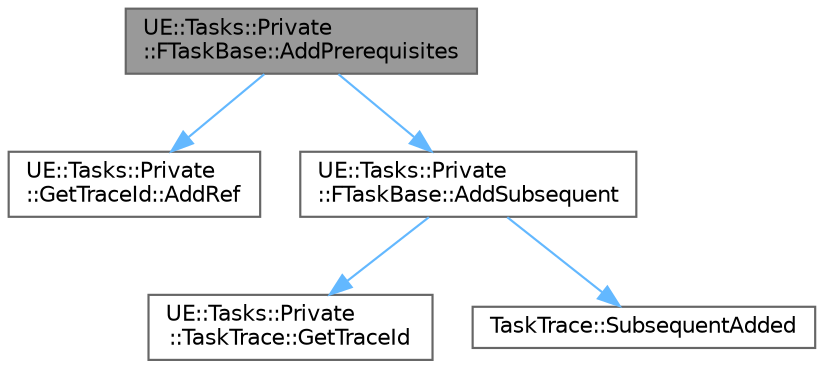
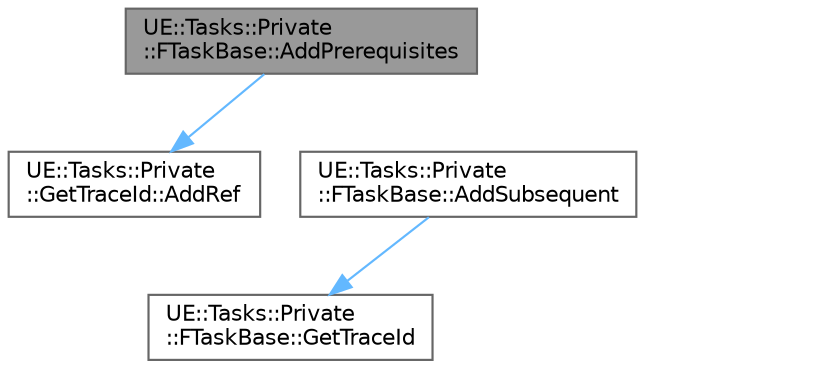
(376, 106) -> none
(291, 327) -> (291, 327)
(644, 327) -> none
